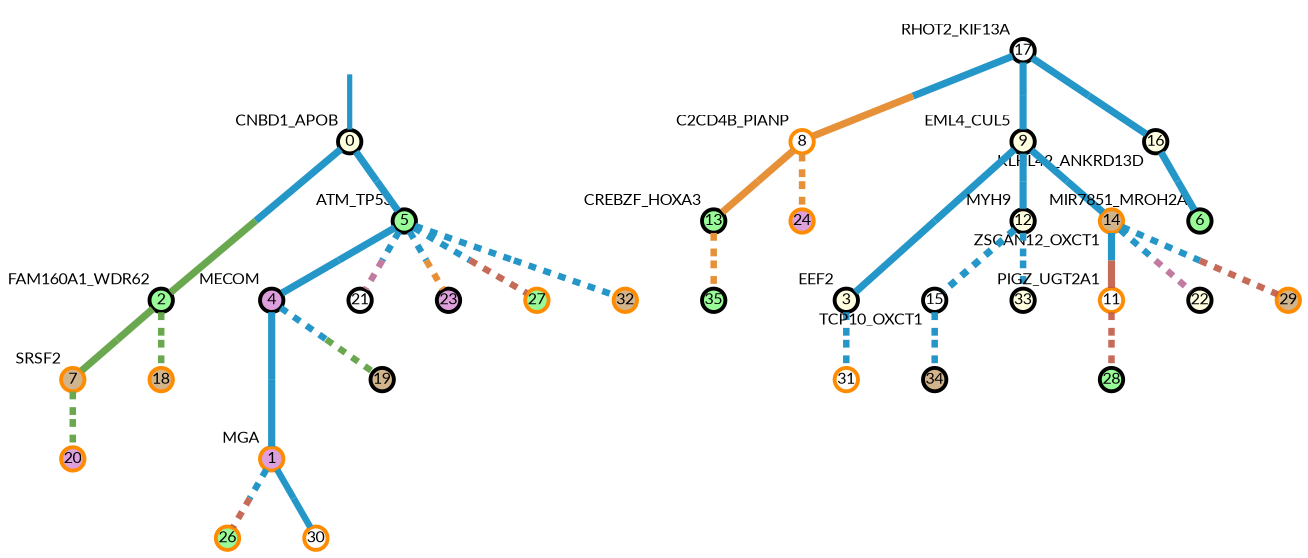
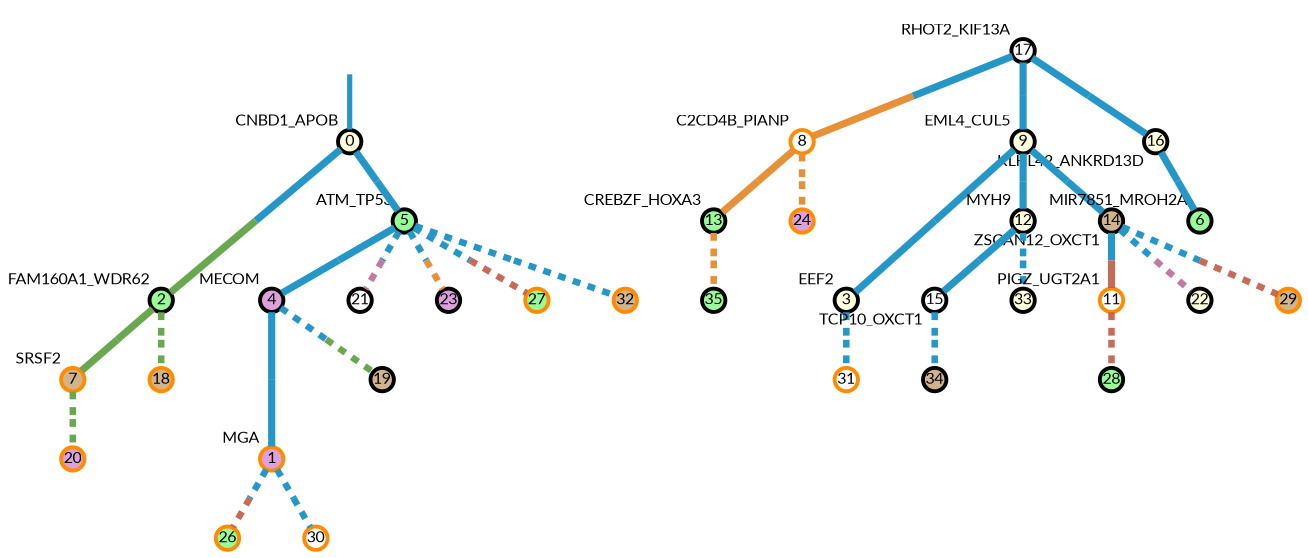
(1111, 221) -> (1111, 221)
(979, 261) -> (979, 261)
(294, 498) -> (294, 498)
